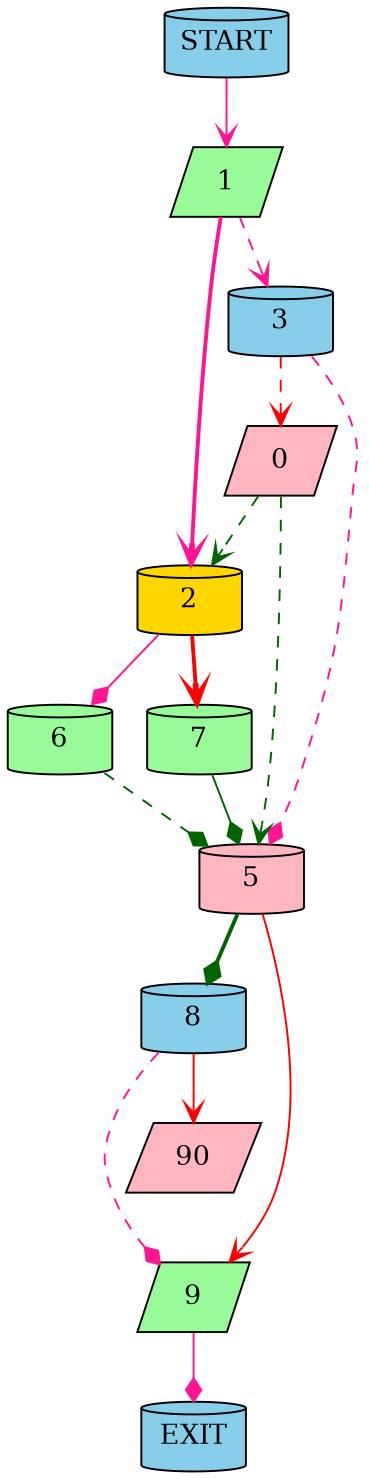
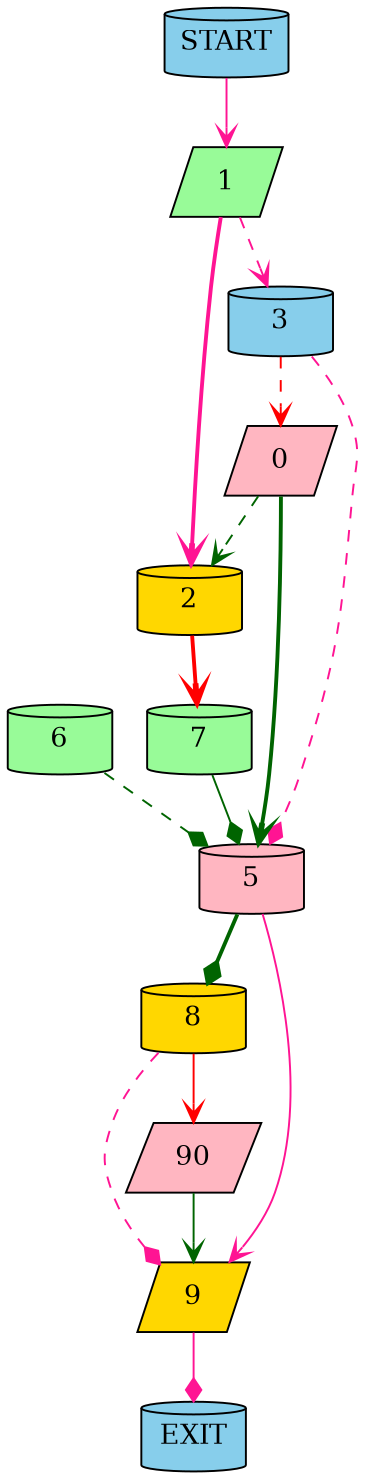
(133, 661) -> none
(277, 661) -> (277, 661)
(194, 1018) -> (194, 1018)
(290, 1084) -> (290, 1084)
none -> (194, 1218)
(194, 1297) -> (194, 1297)
